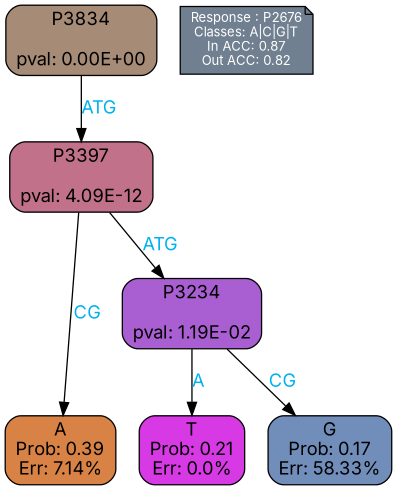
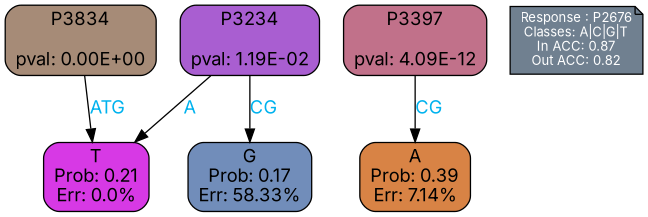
(81, 102) -> (88, 102)
(132, 240) -> none
